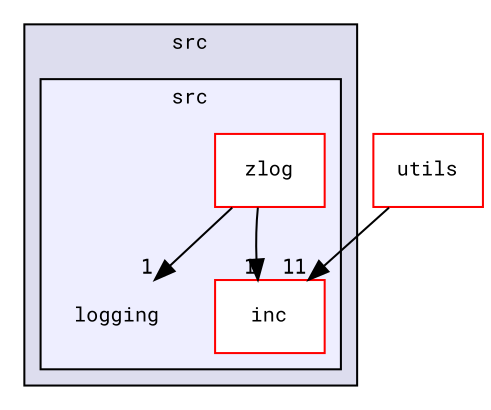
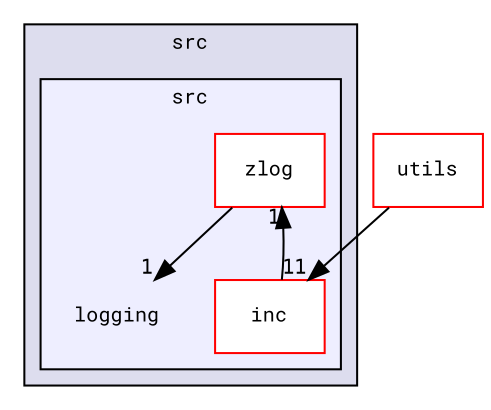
(256, 234) -> (283, 254)
